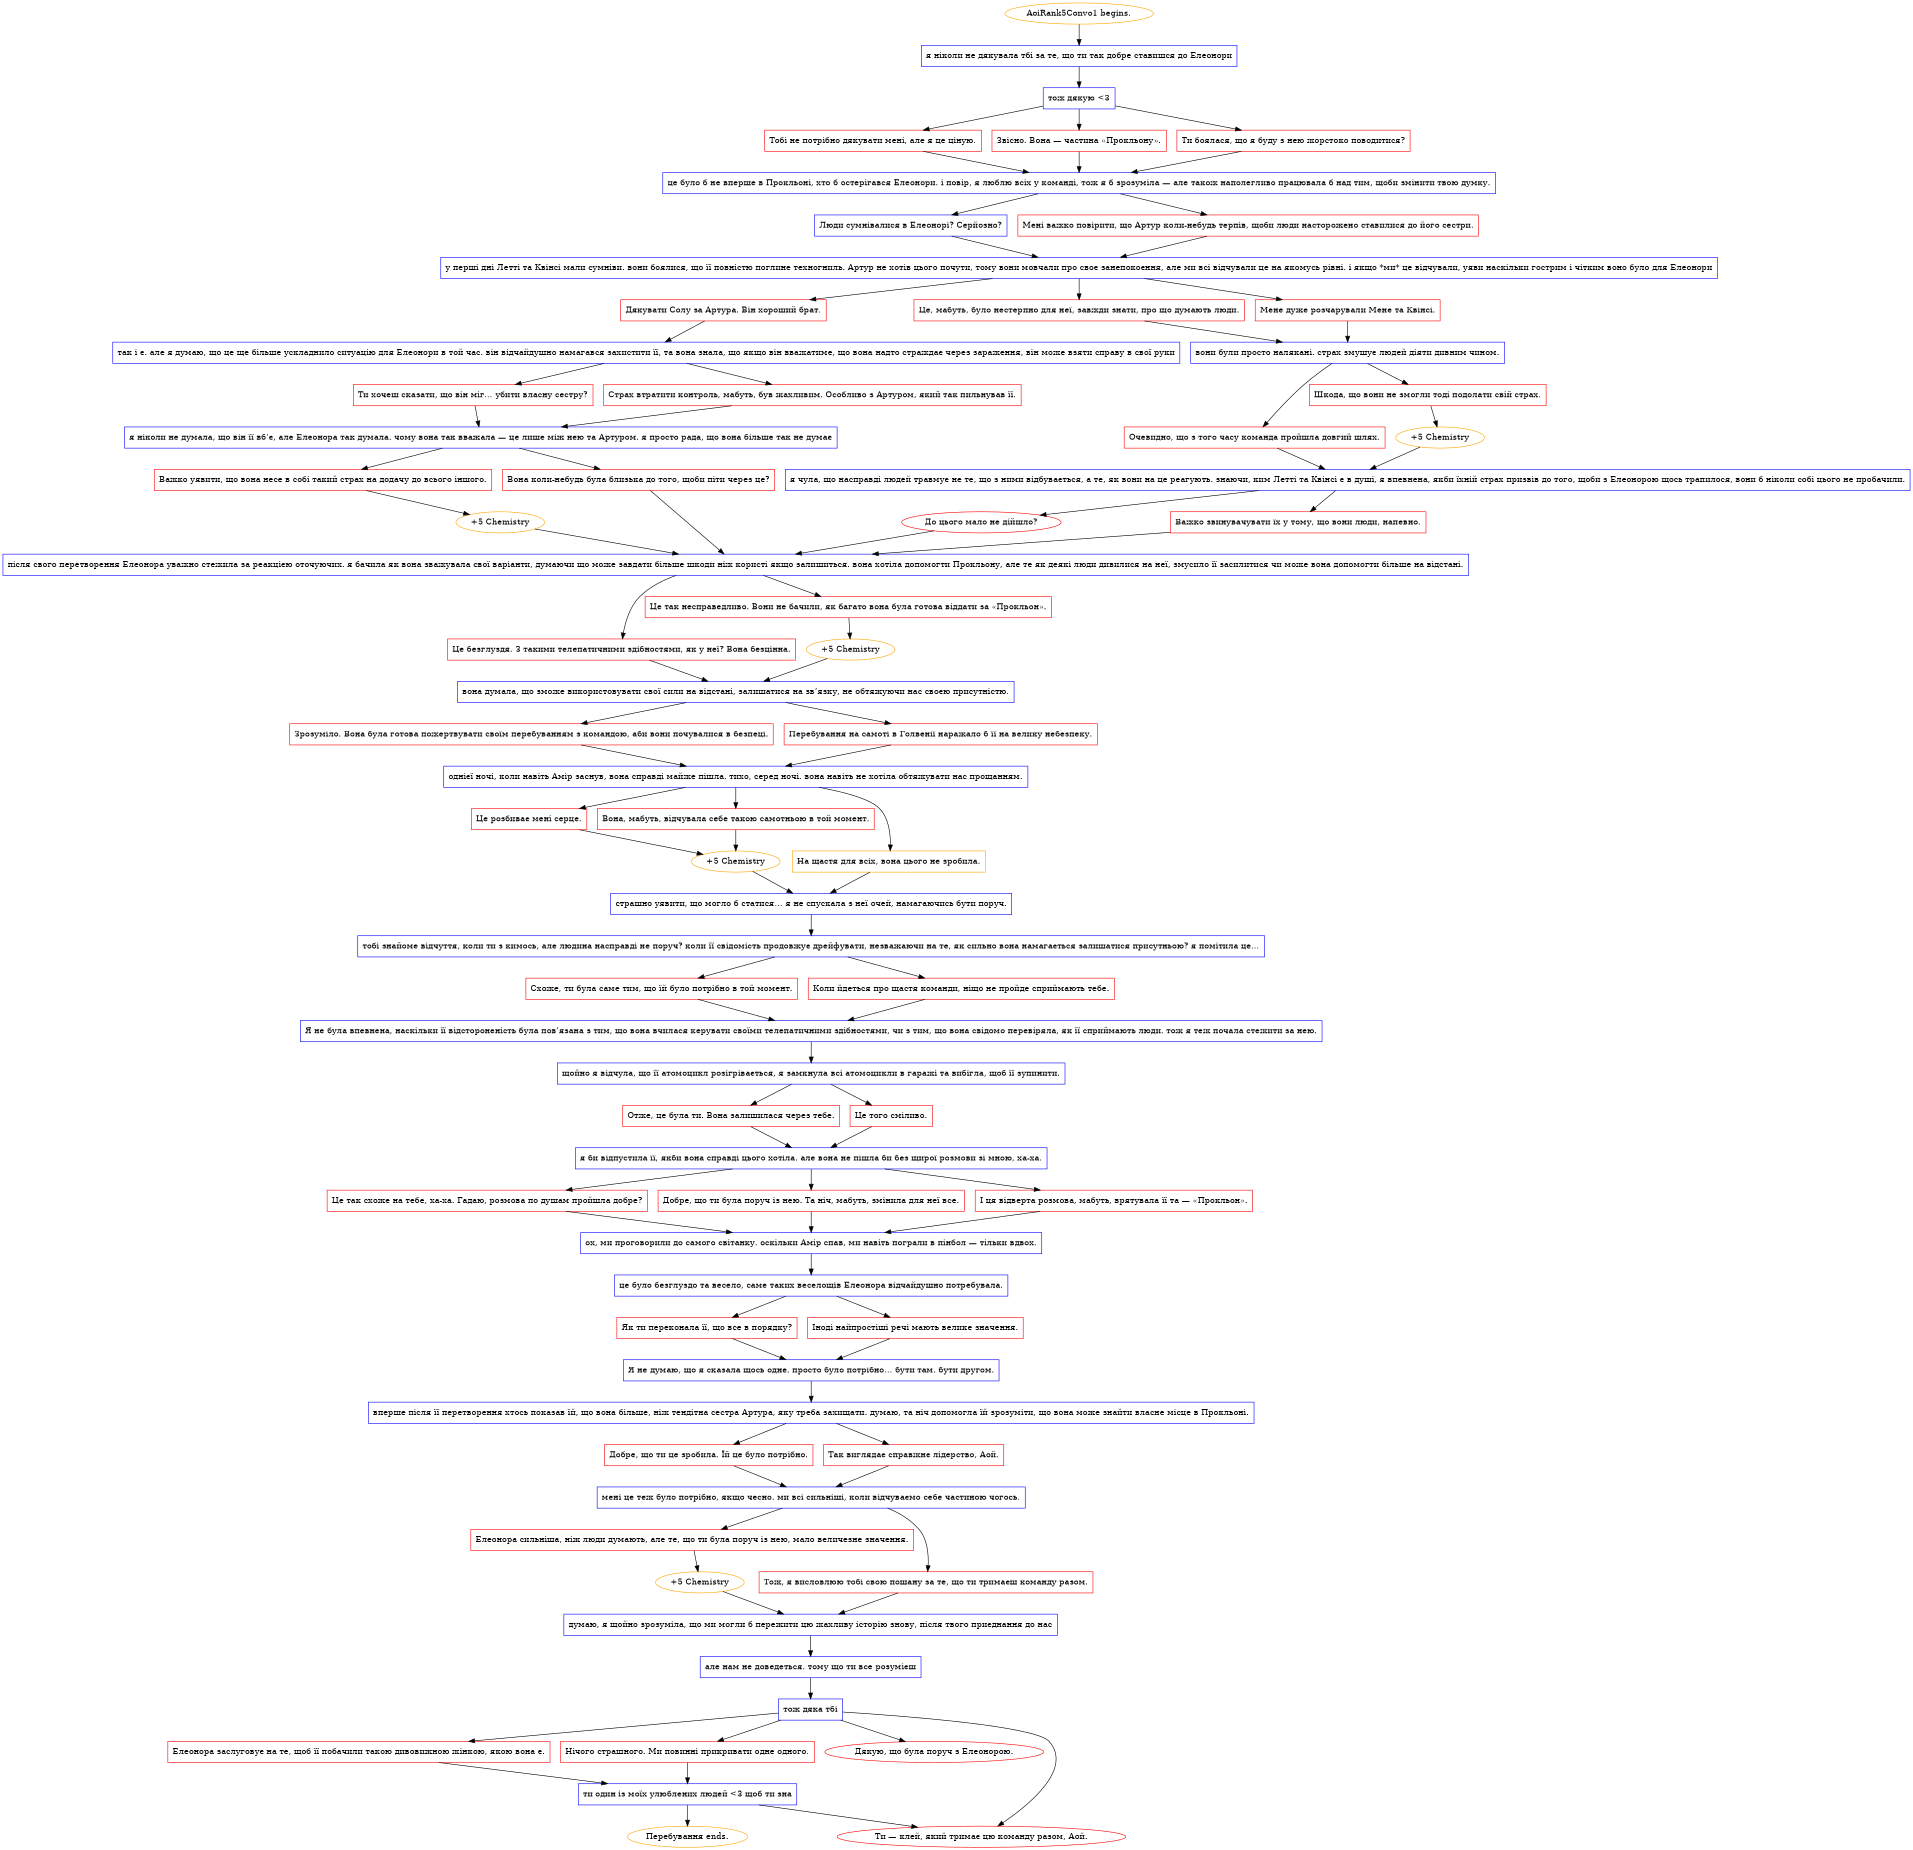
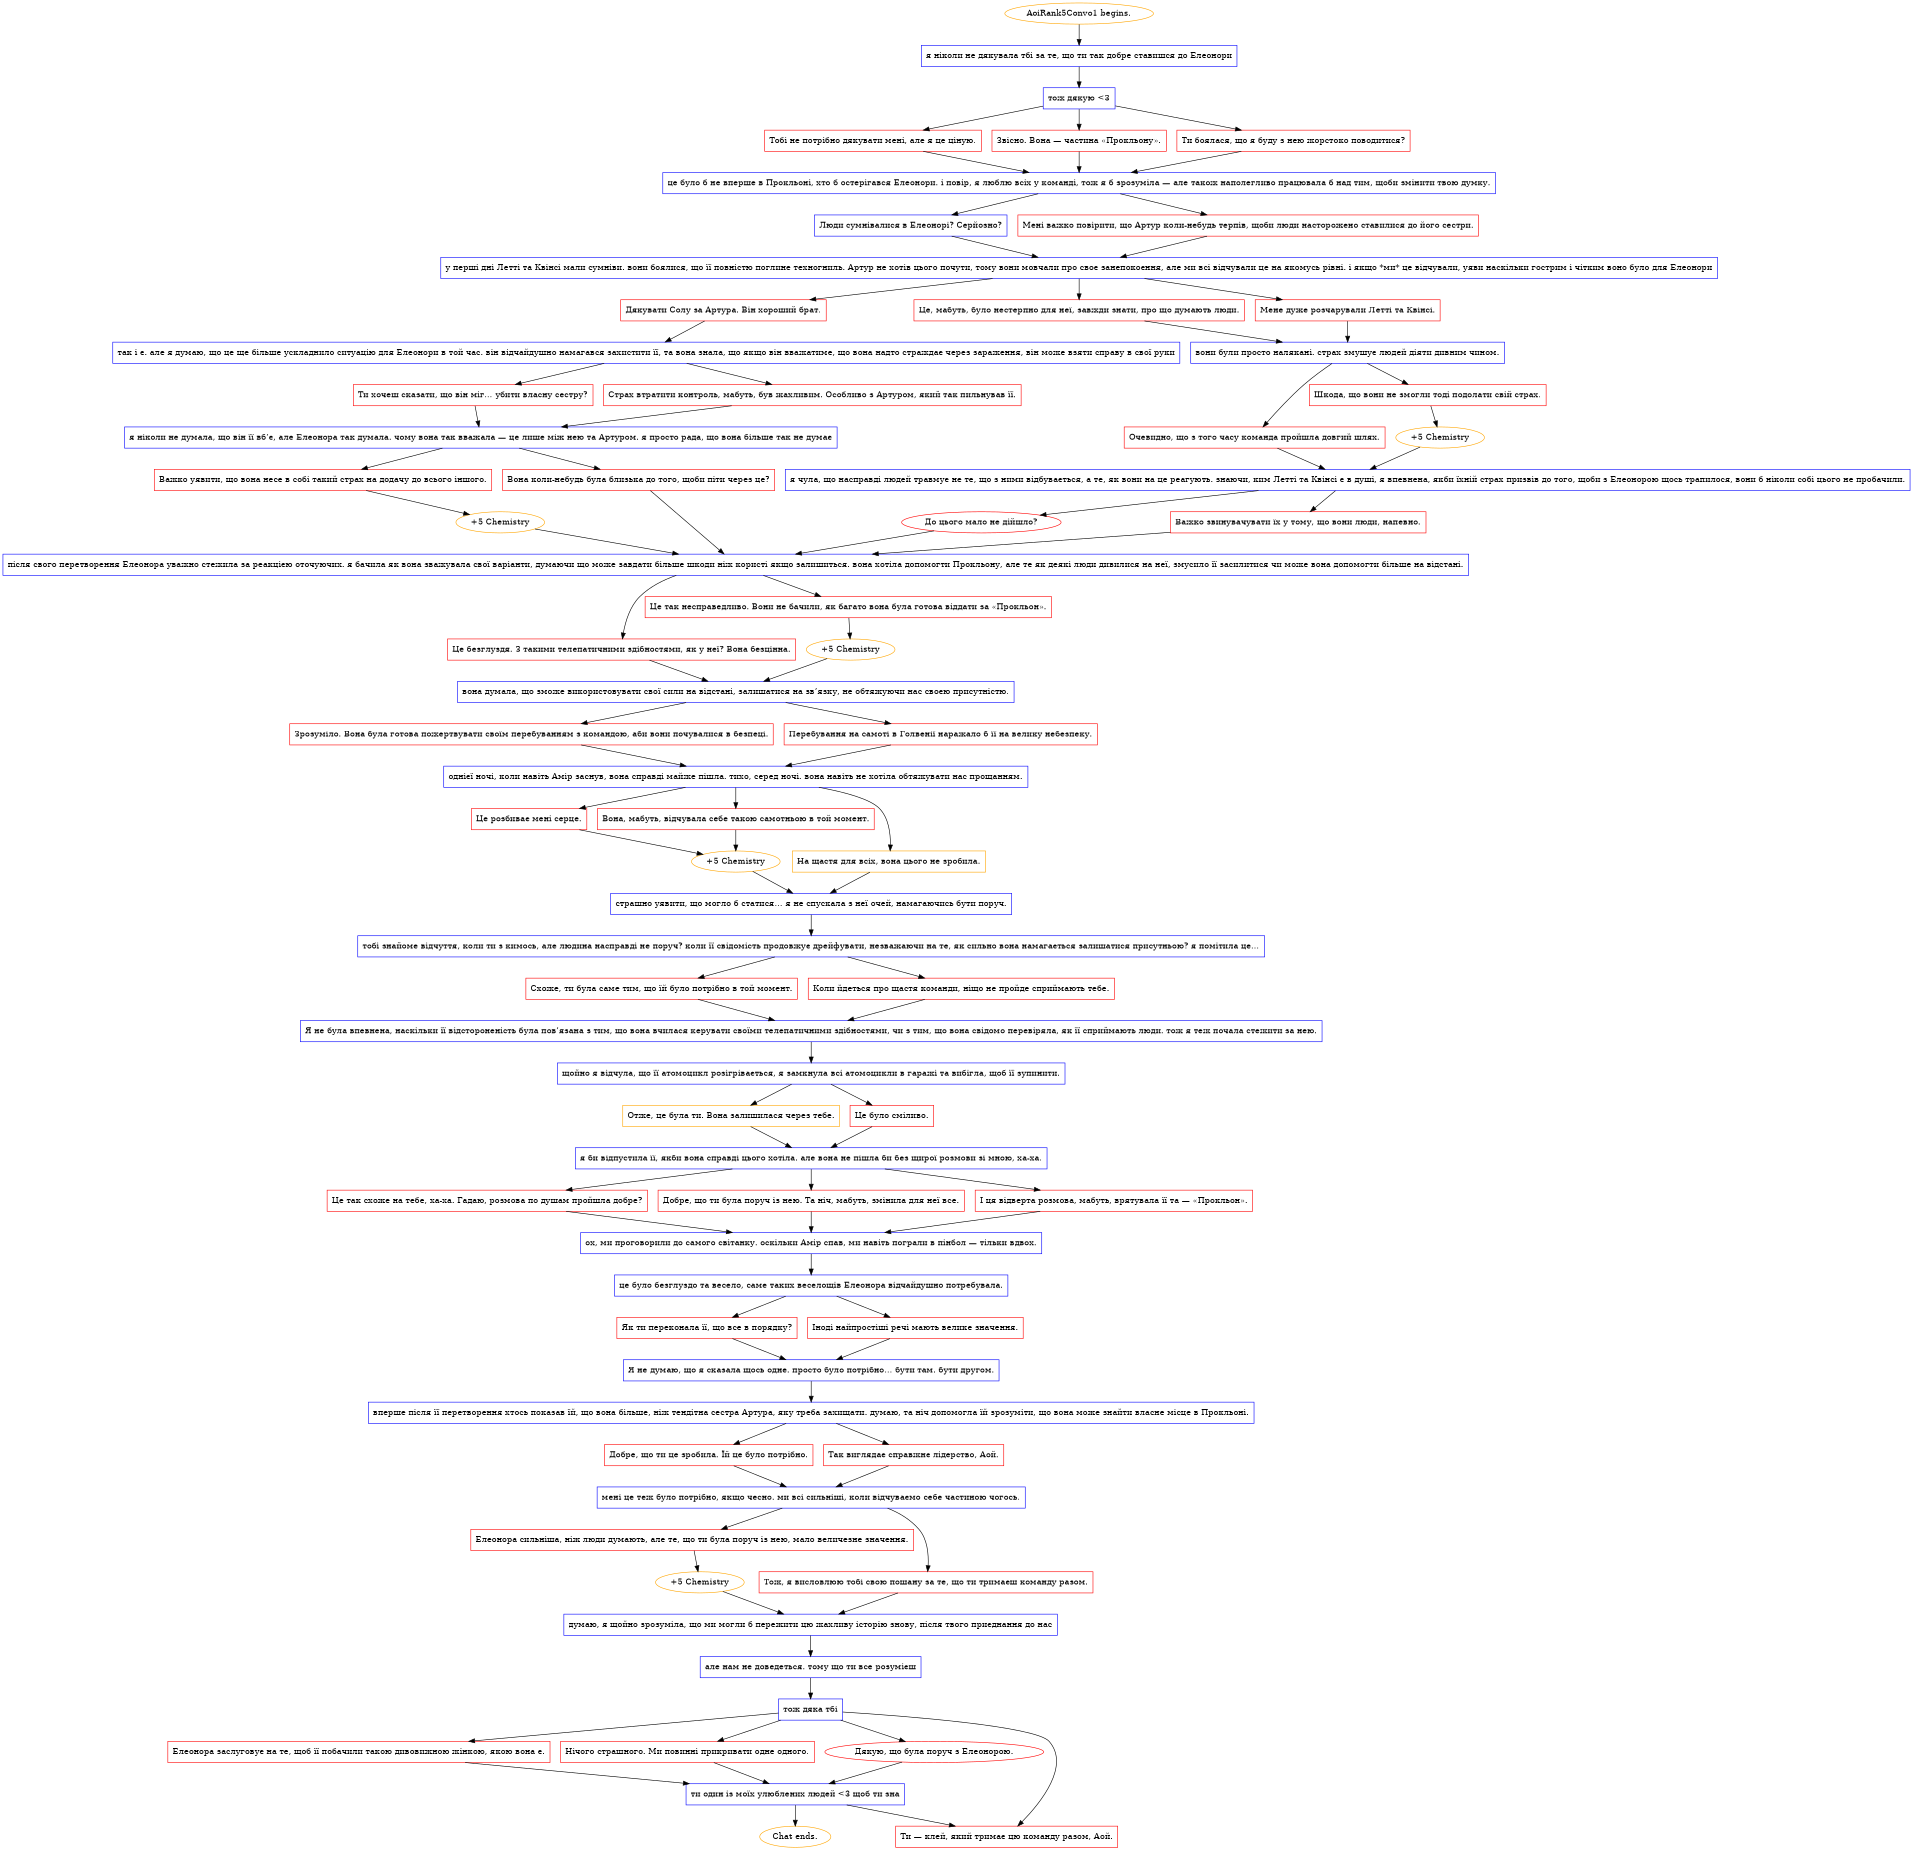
(1348, 310) -> (1348, 310)
(731, 1116) -> (731, 1116)
(891, 1116) -> (892, 1116)
none -> (868, 1772)
(688, 1837) -> (795, 1837)
(981, 1837) -> (1007, 1837)
